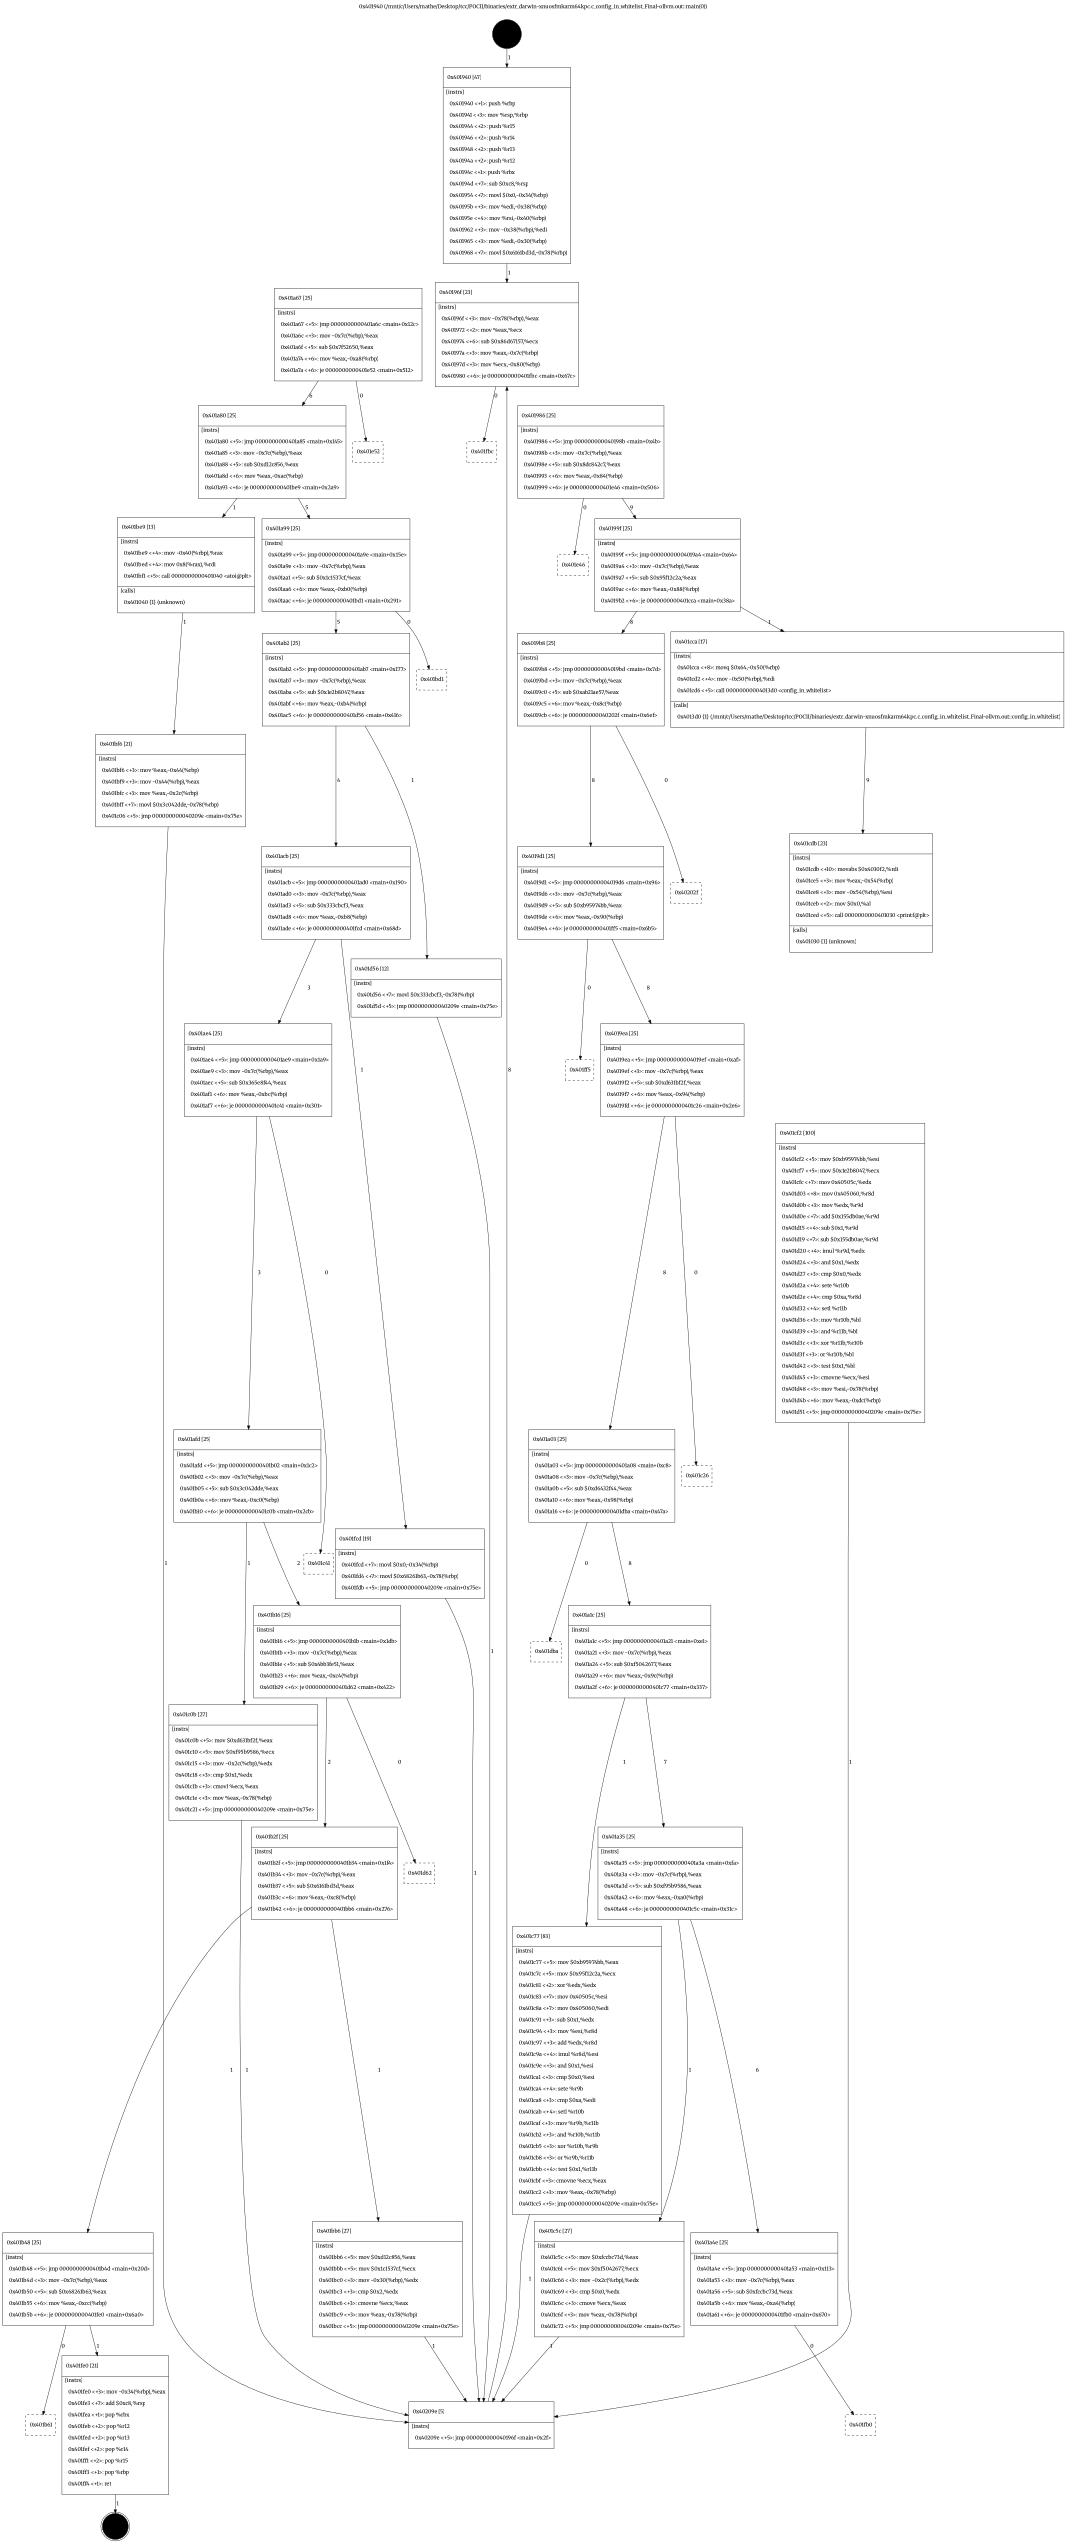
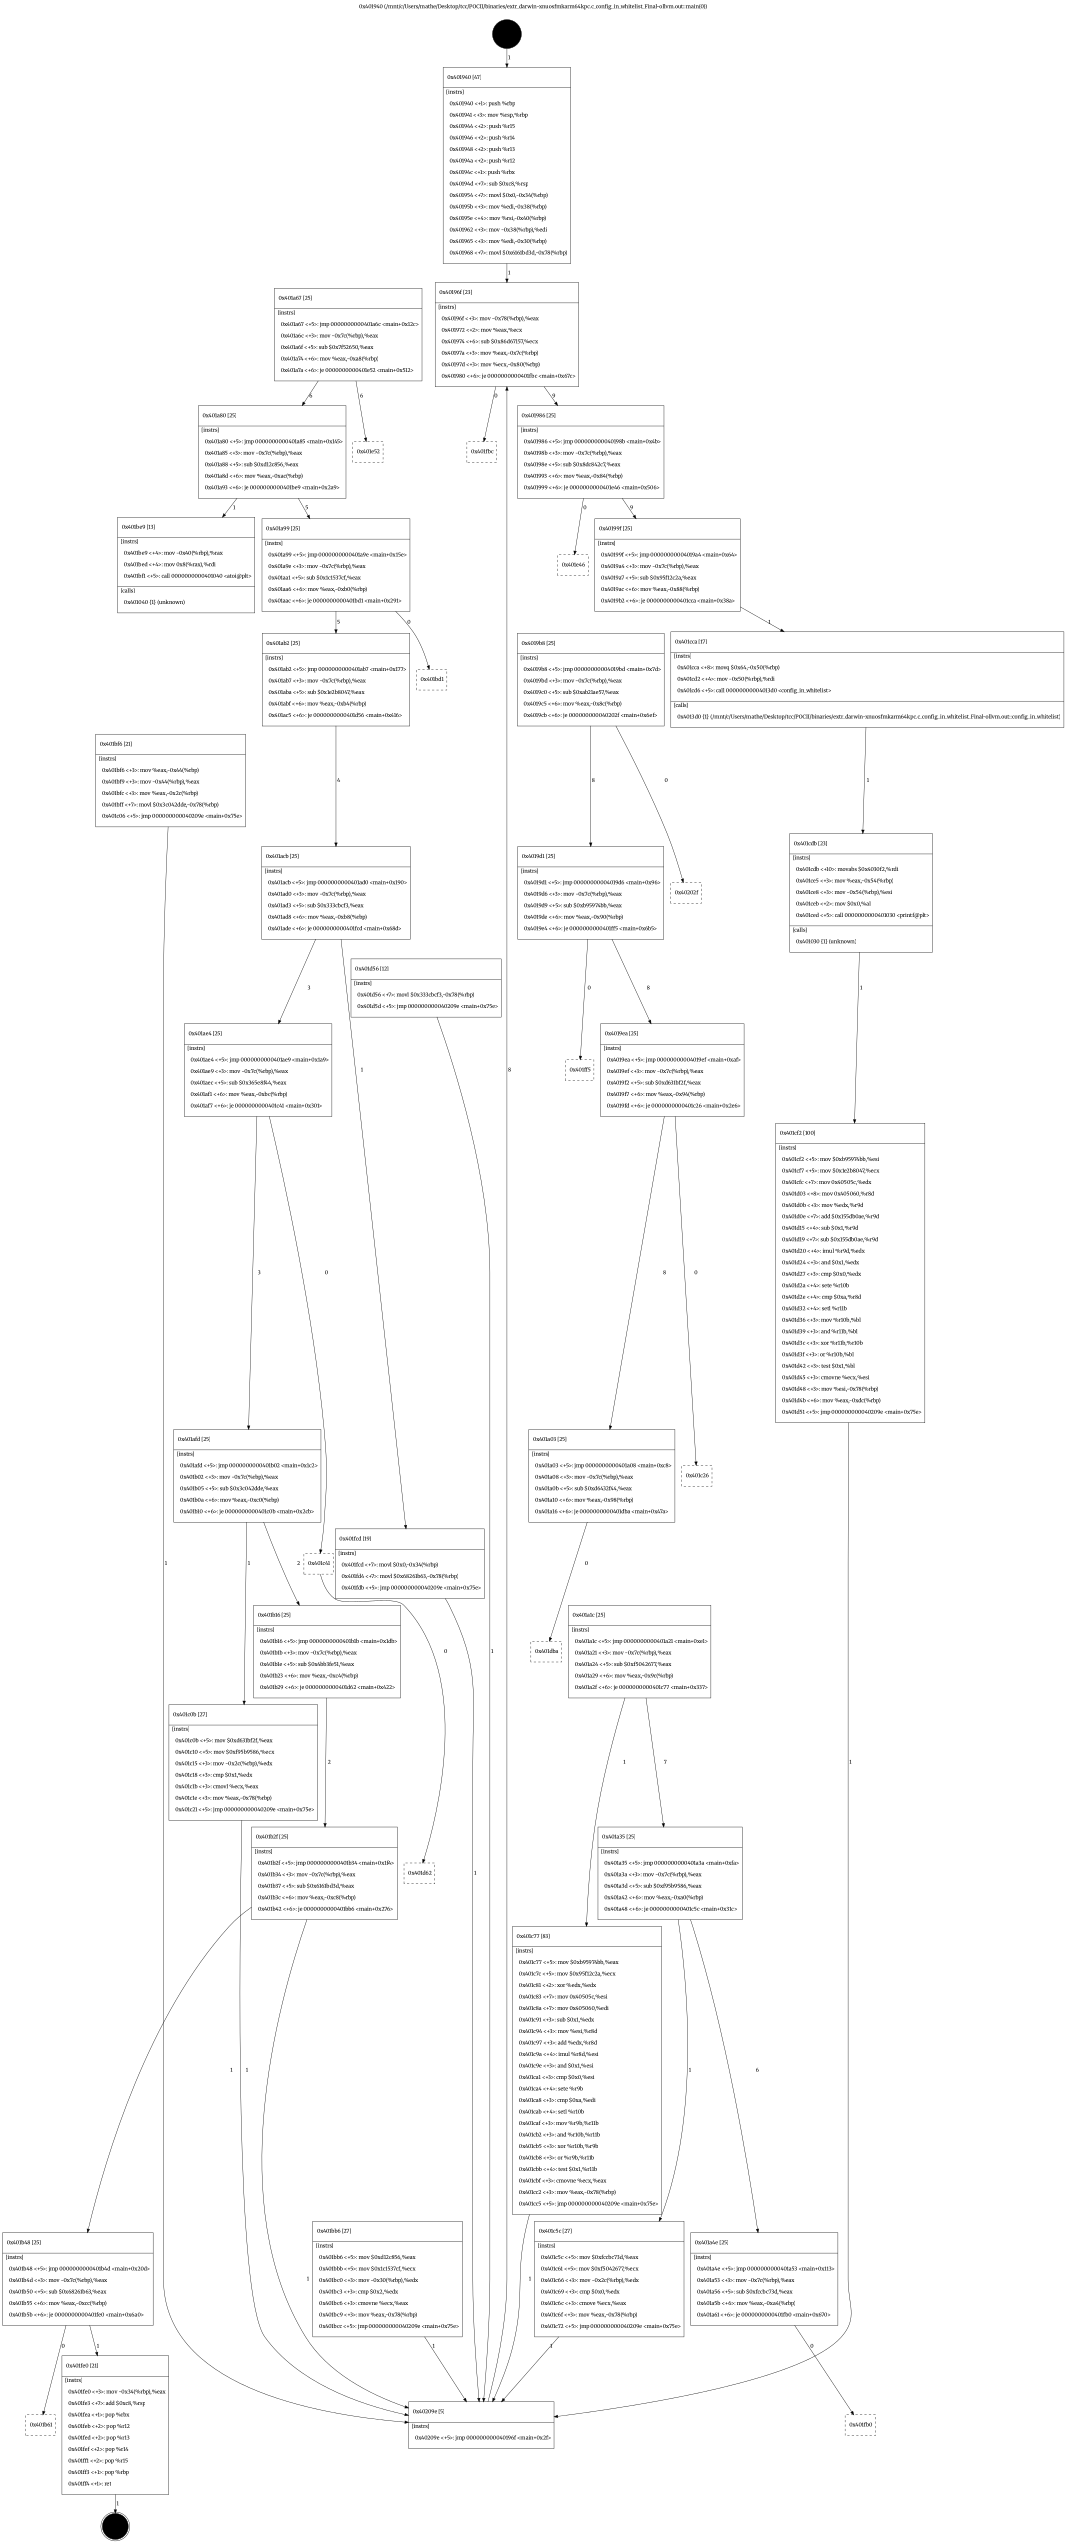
none -> (550, 395)
(361, 396) -> (361, 396)
(630, 621) -> none
(178, 672) -> none
(867, 781) -> (867, 781)
(414, 836) -> none
none -> (857, 1036)
(620, 1562) -> none
(381, 1779) -> (440, 1679)
(355, 2069) -> (264, 2191)
